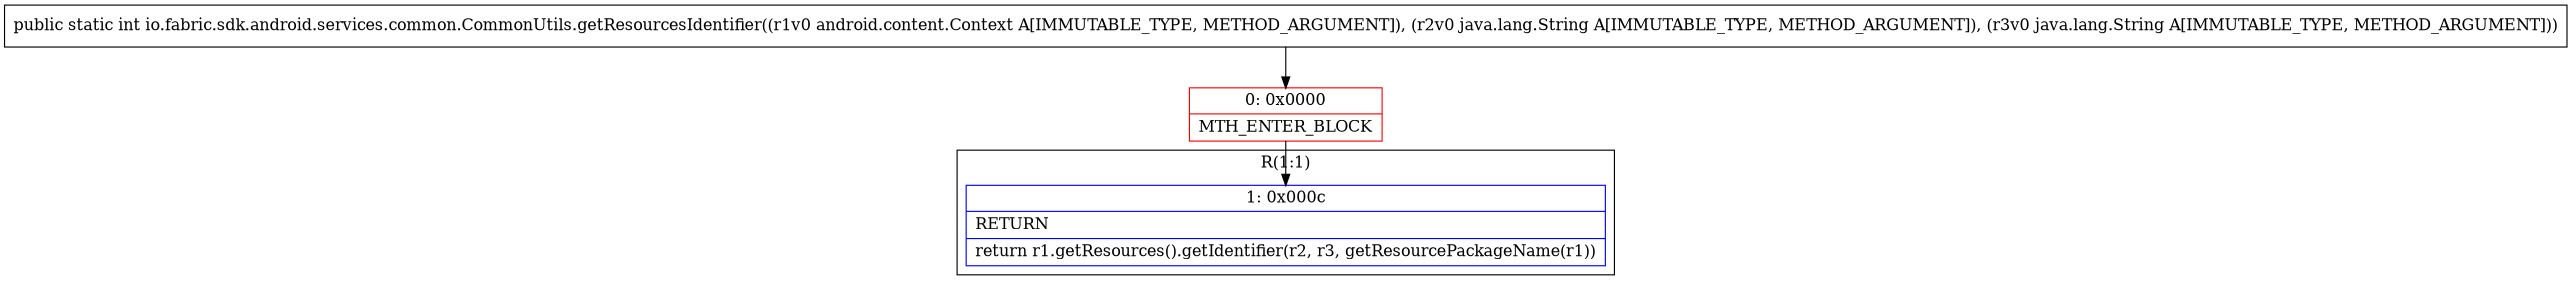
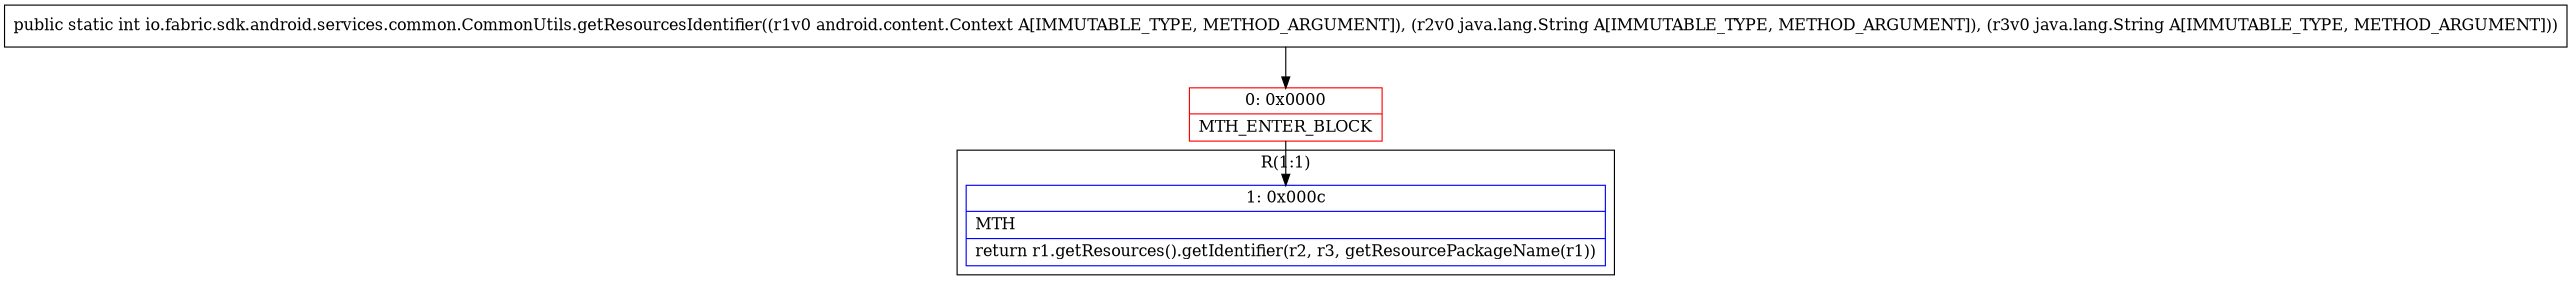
(1012, 224) -> (996, 224)
